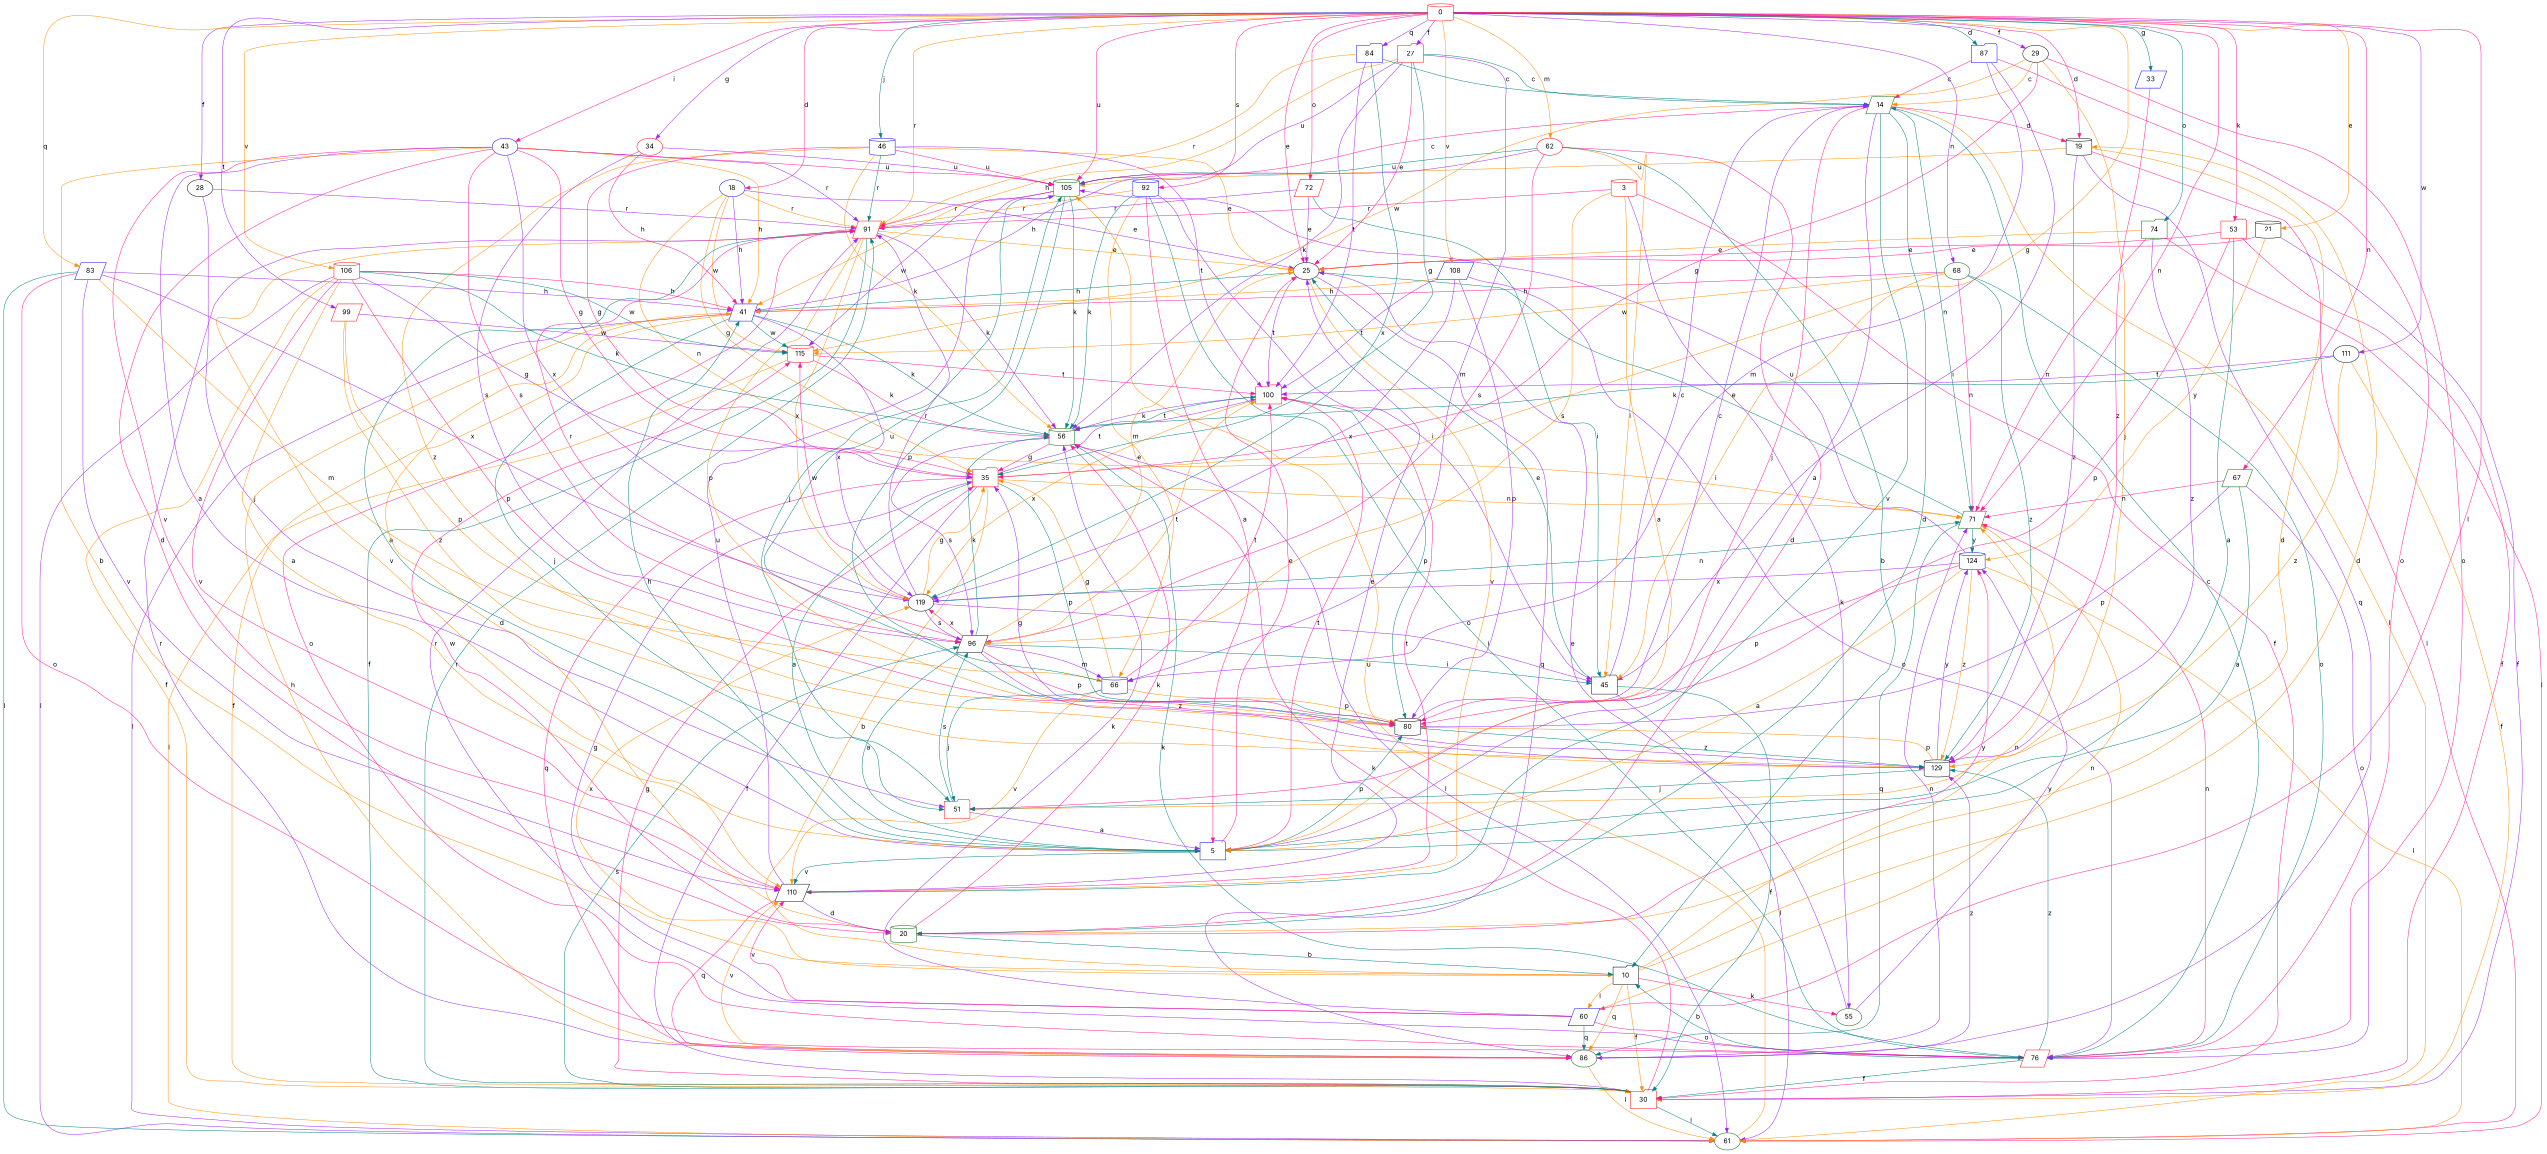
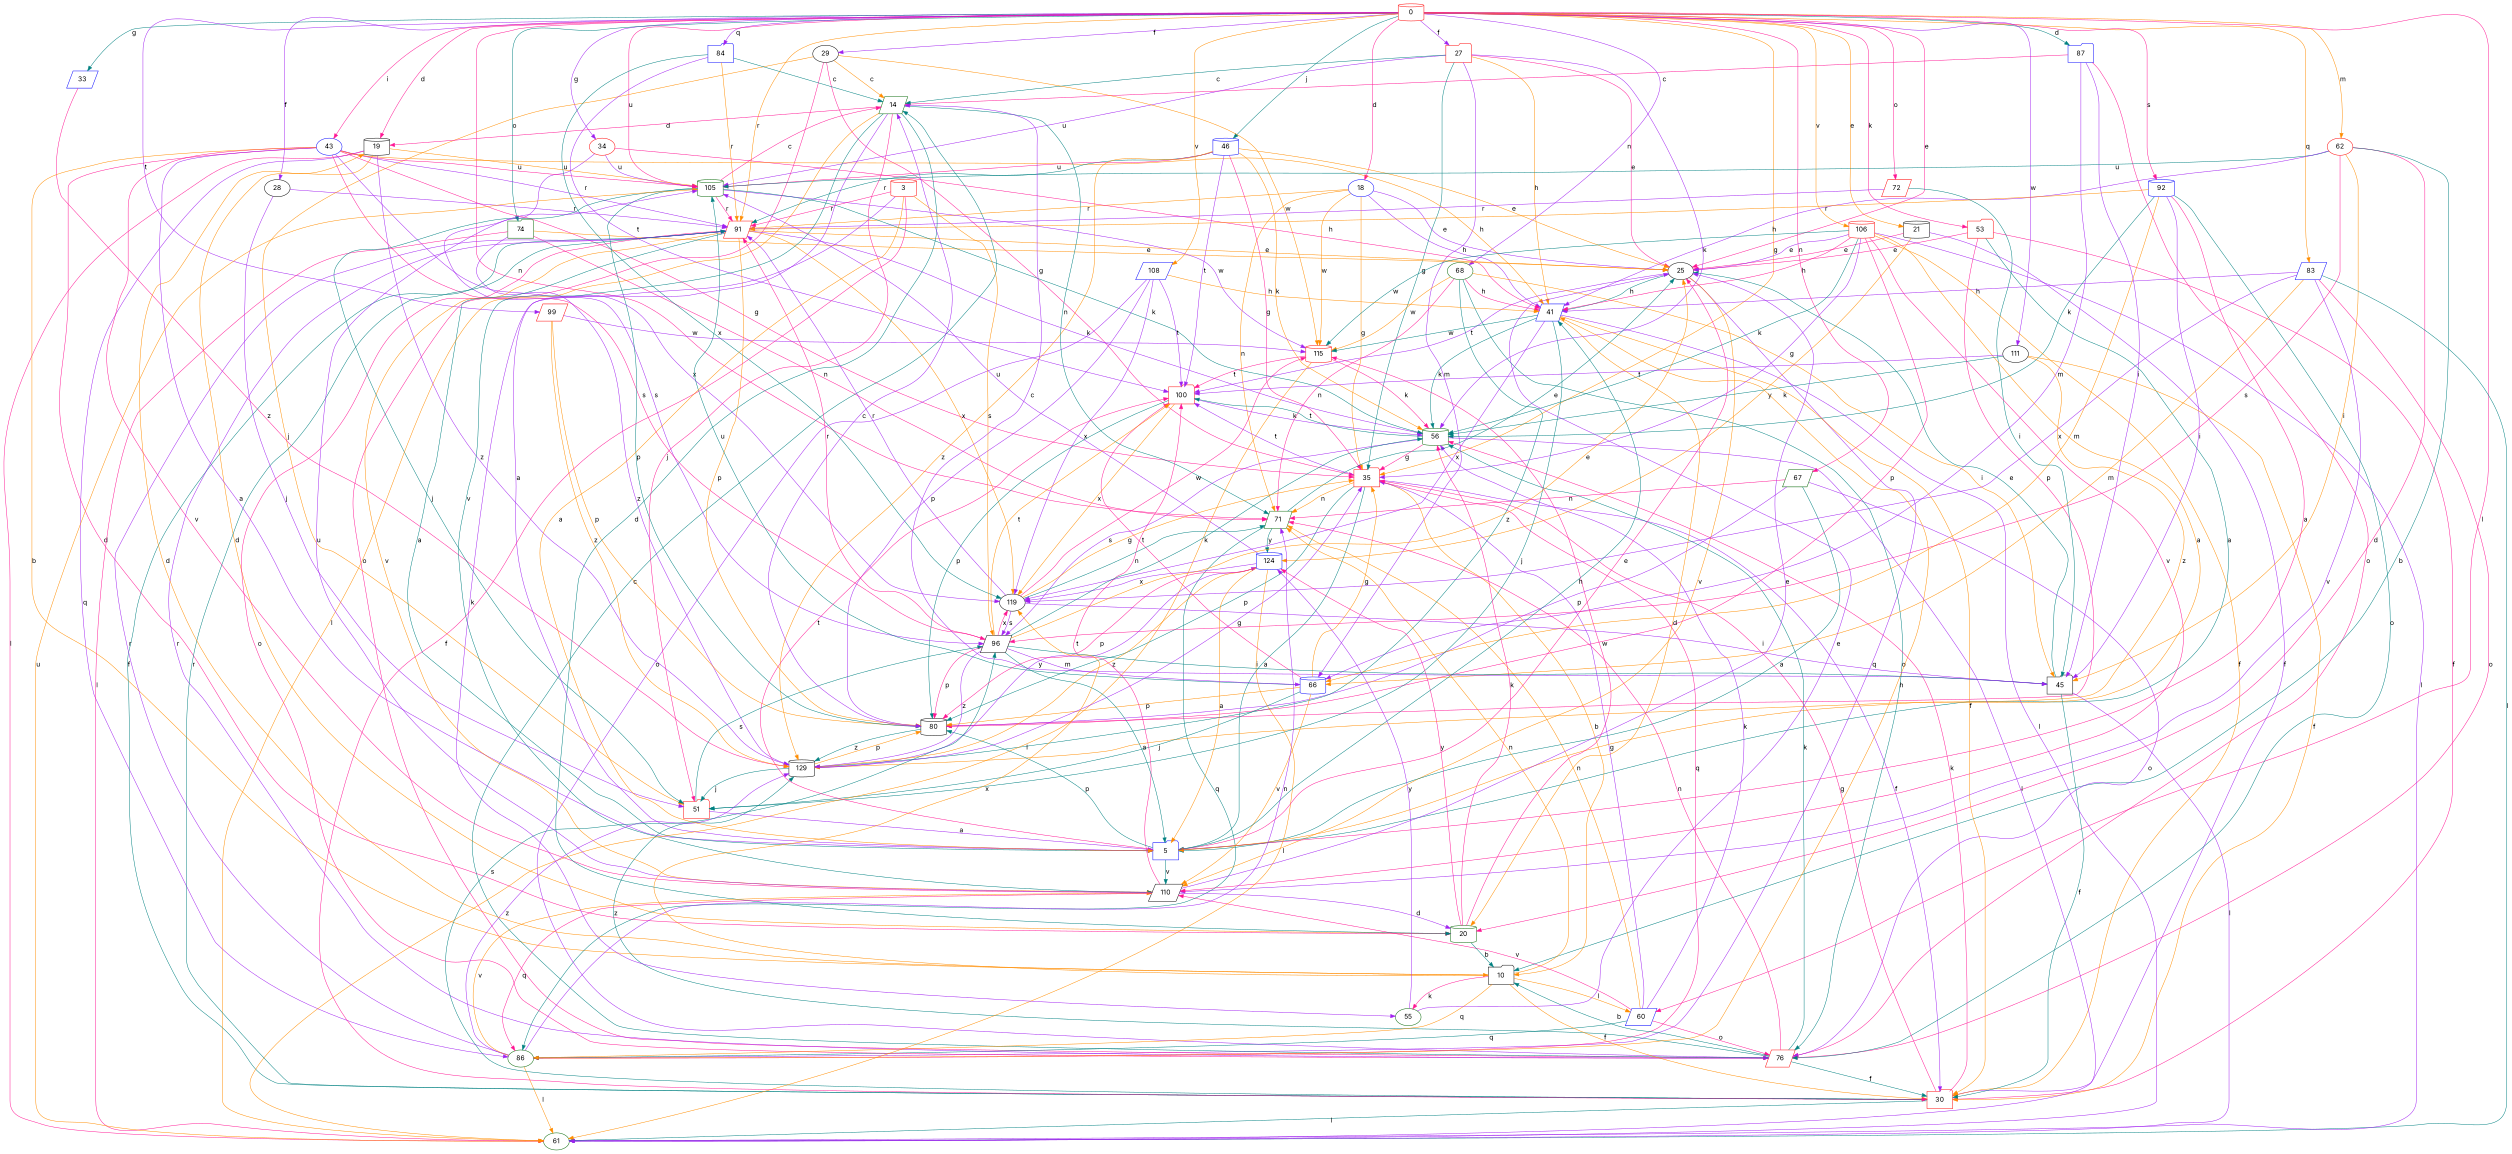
(1308, 227) -> (1778, 254)
